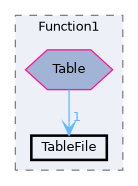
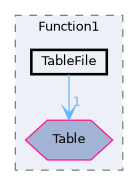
(69, 106) -> (69, 91)
